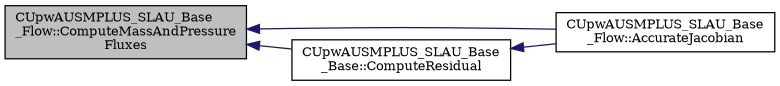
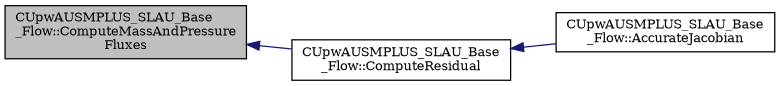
(408, 28) -> none
(401, 60) -> (401, 60)
